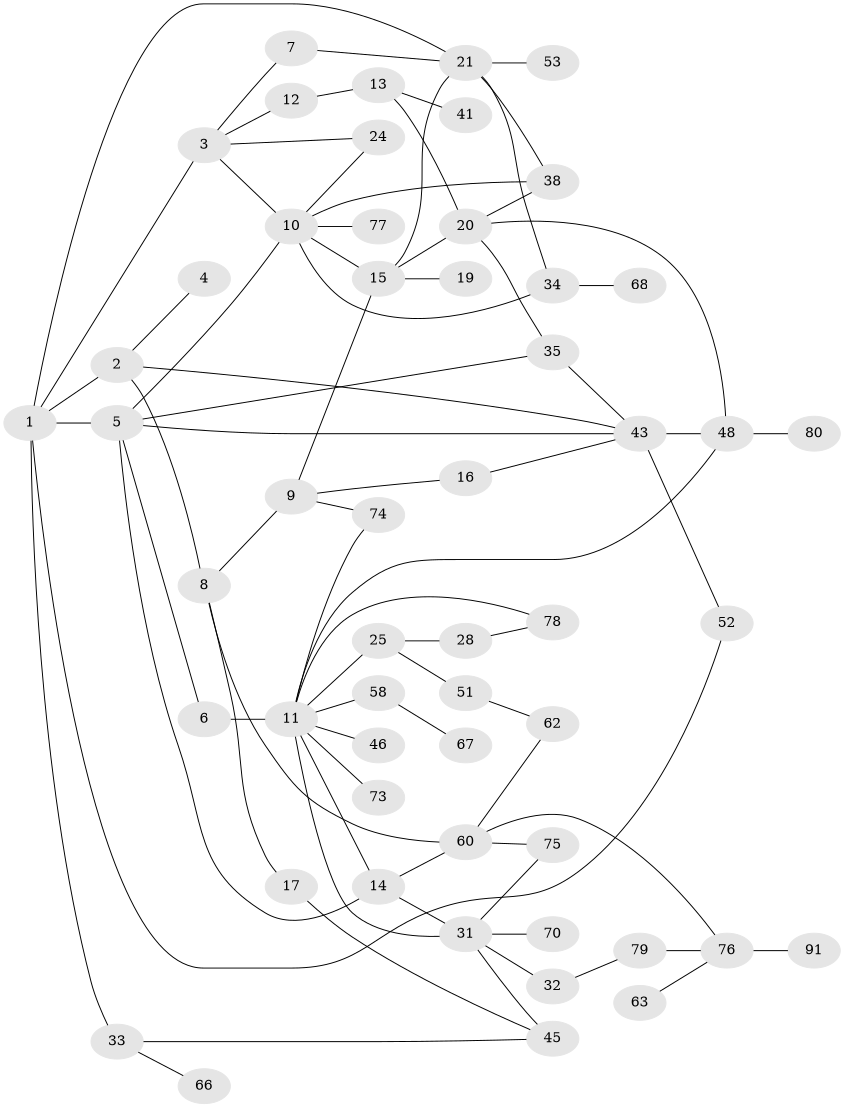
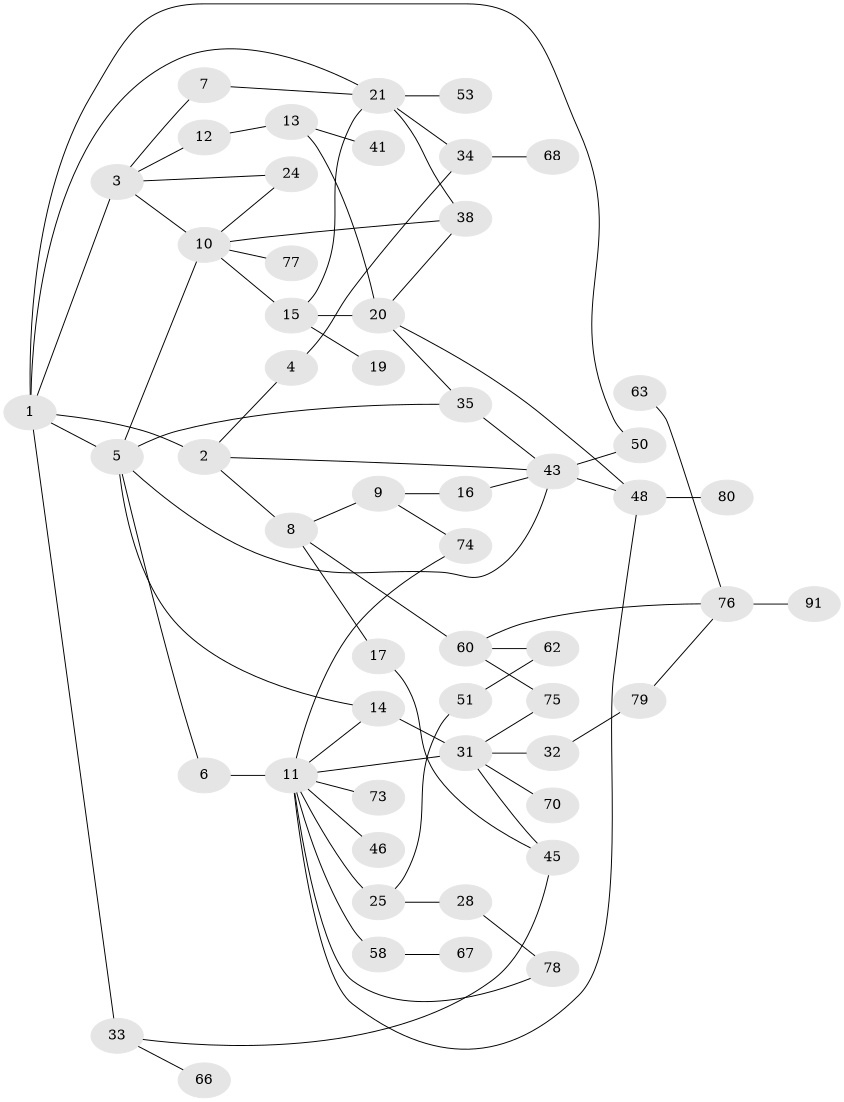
(401, 318) -> (376, 260)
(331, 397) -> none
(727, 623) -> (640, 445)
(422, 864) -> none
